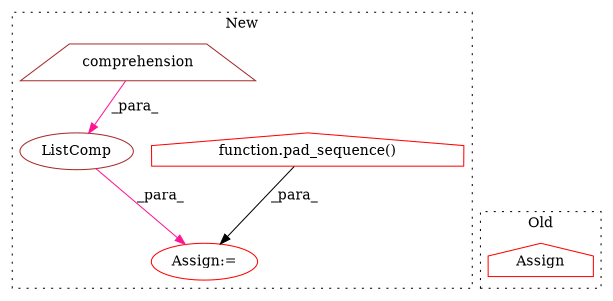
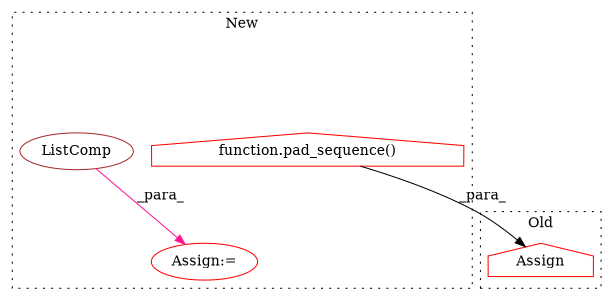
(138, 62) -> none
(261, 202) -> (443, 195)
